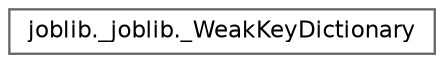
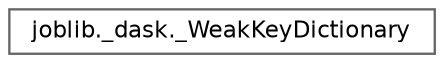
(222, 32) -> (222, 32)
